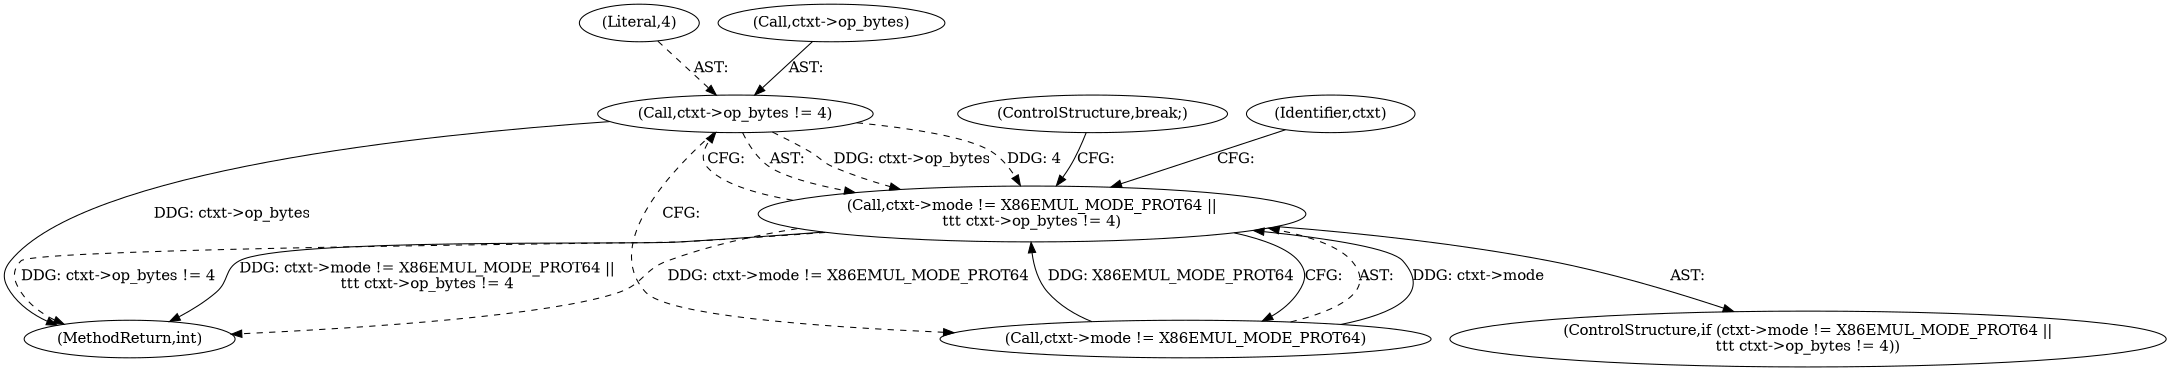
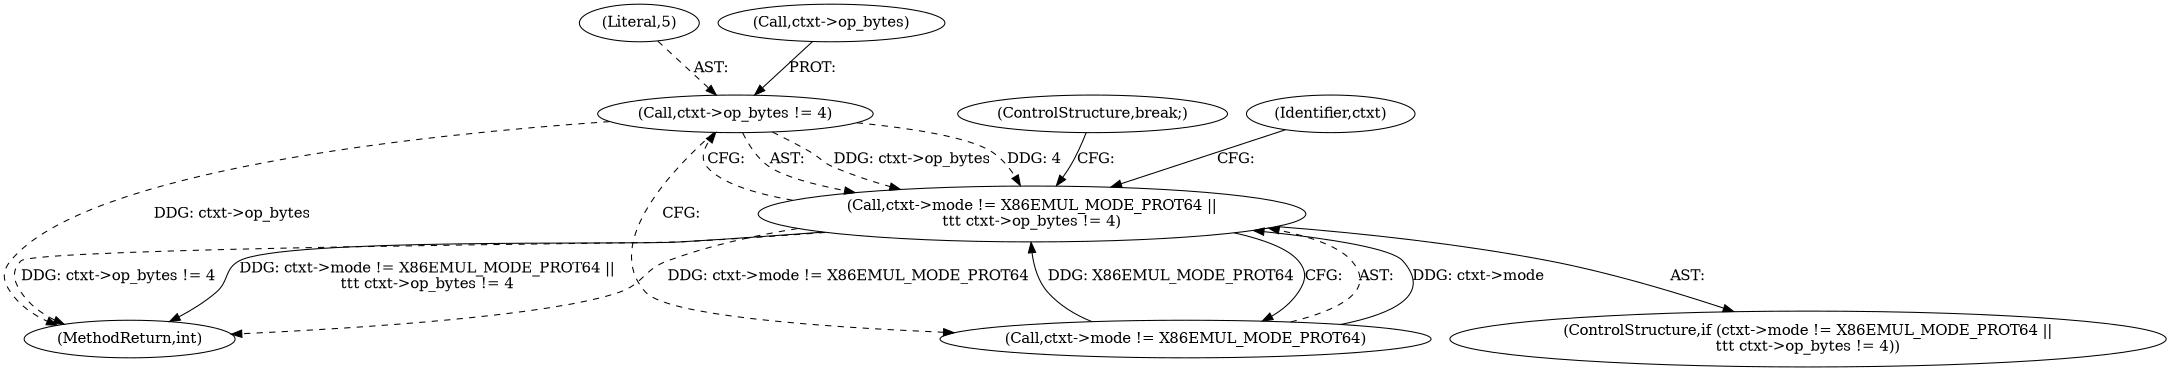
(639, 23) -> (639, 23)
(809, 68) -> (815, 68)
(260, 164) -> (260, 164)
